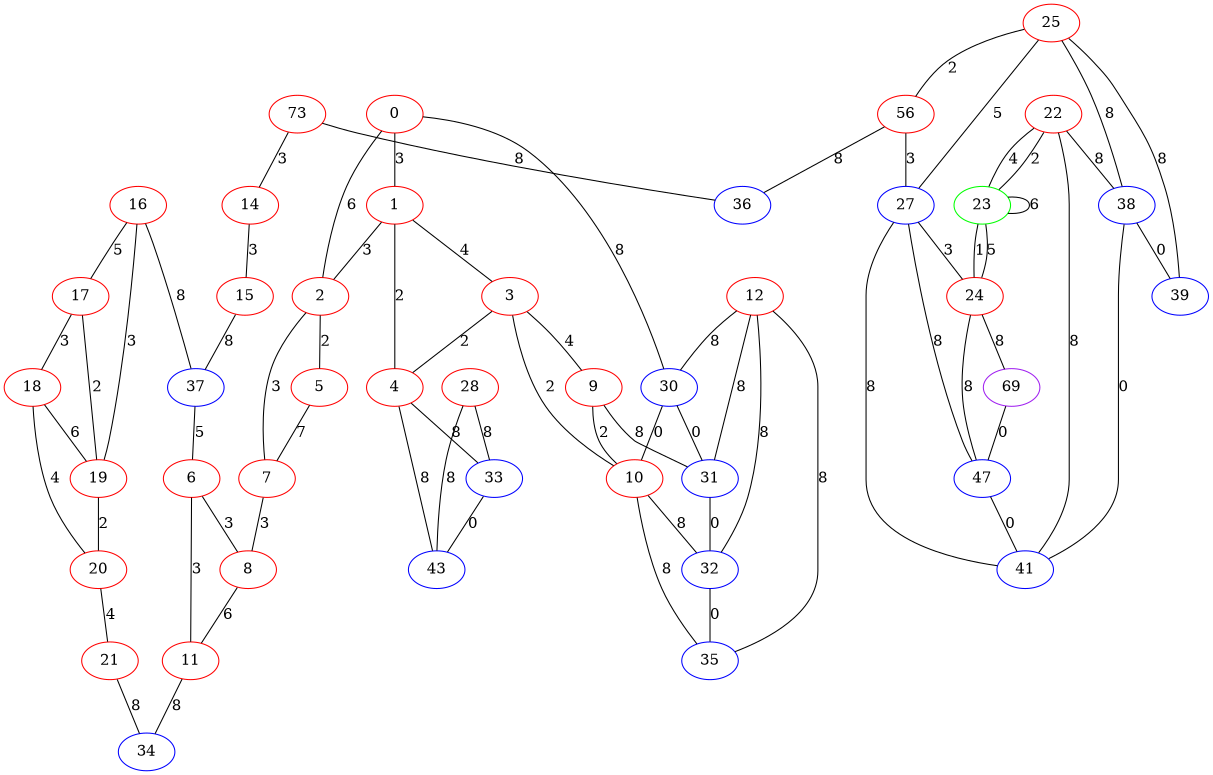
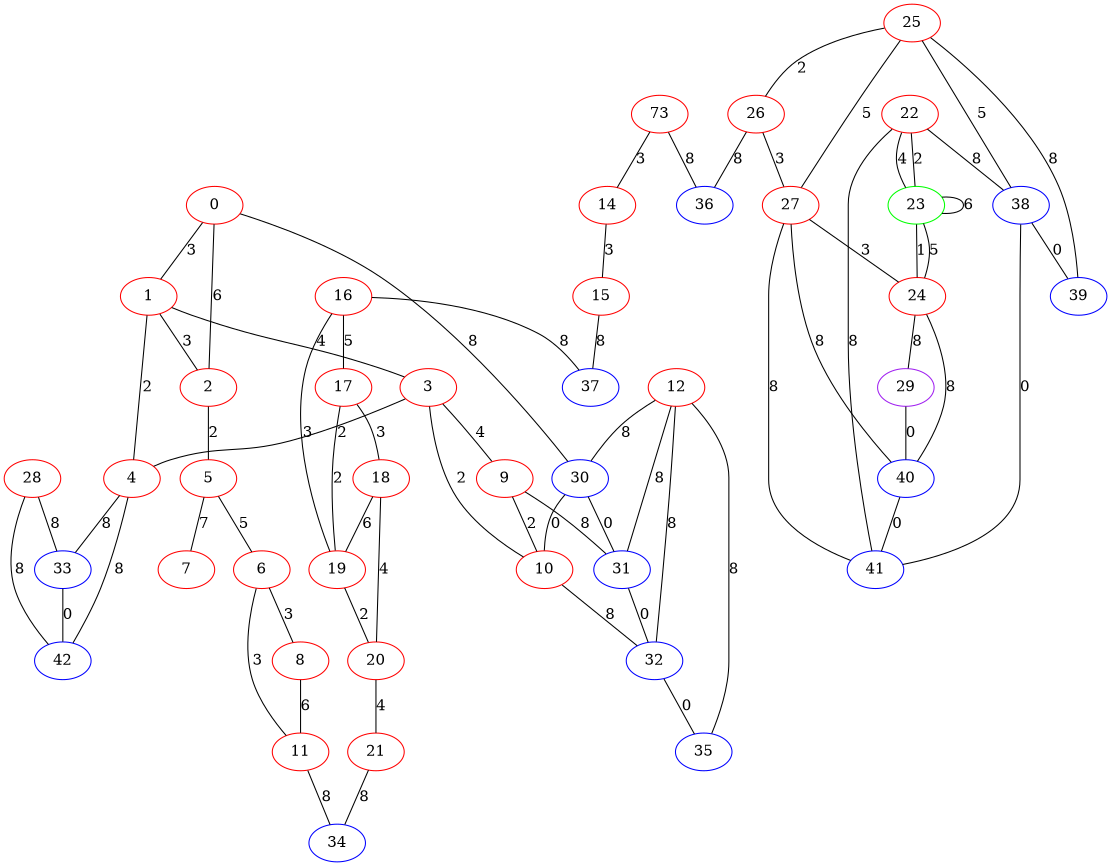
(906, 114) -> (756, 114)
(1110, 114) -> (982, 114)
(906, 205) -> (791, 205)
(268, 381) -> none
(1012, 387) -> (906, 387)
(194, 433) -> (235, 524)
(982, 479) -> (906, 479)
(258, 524) -> none
(437, 570) -> (63, 661)
(656, 575) -> none
